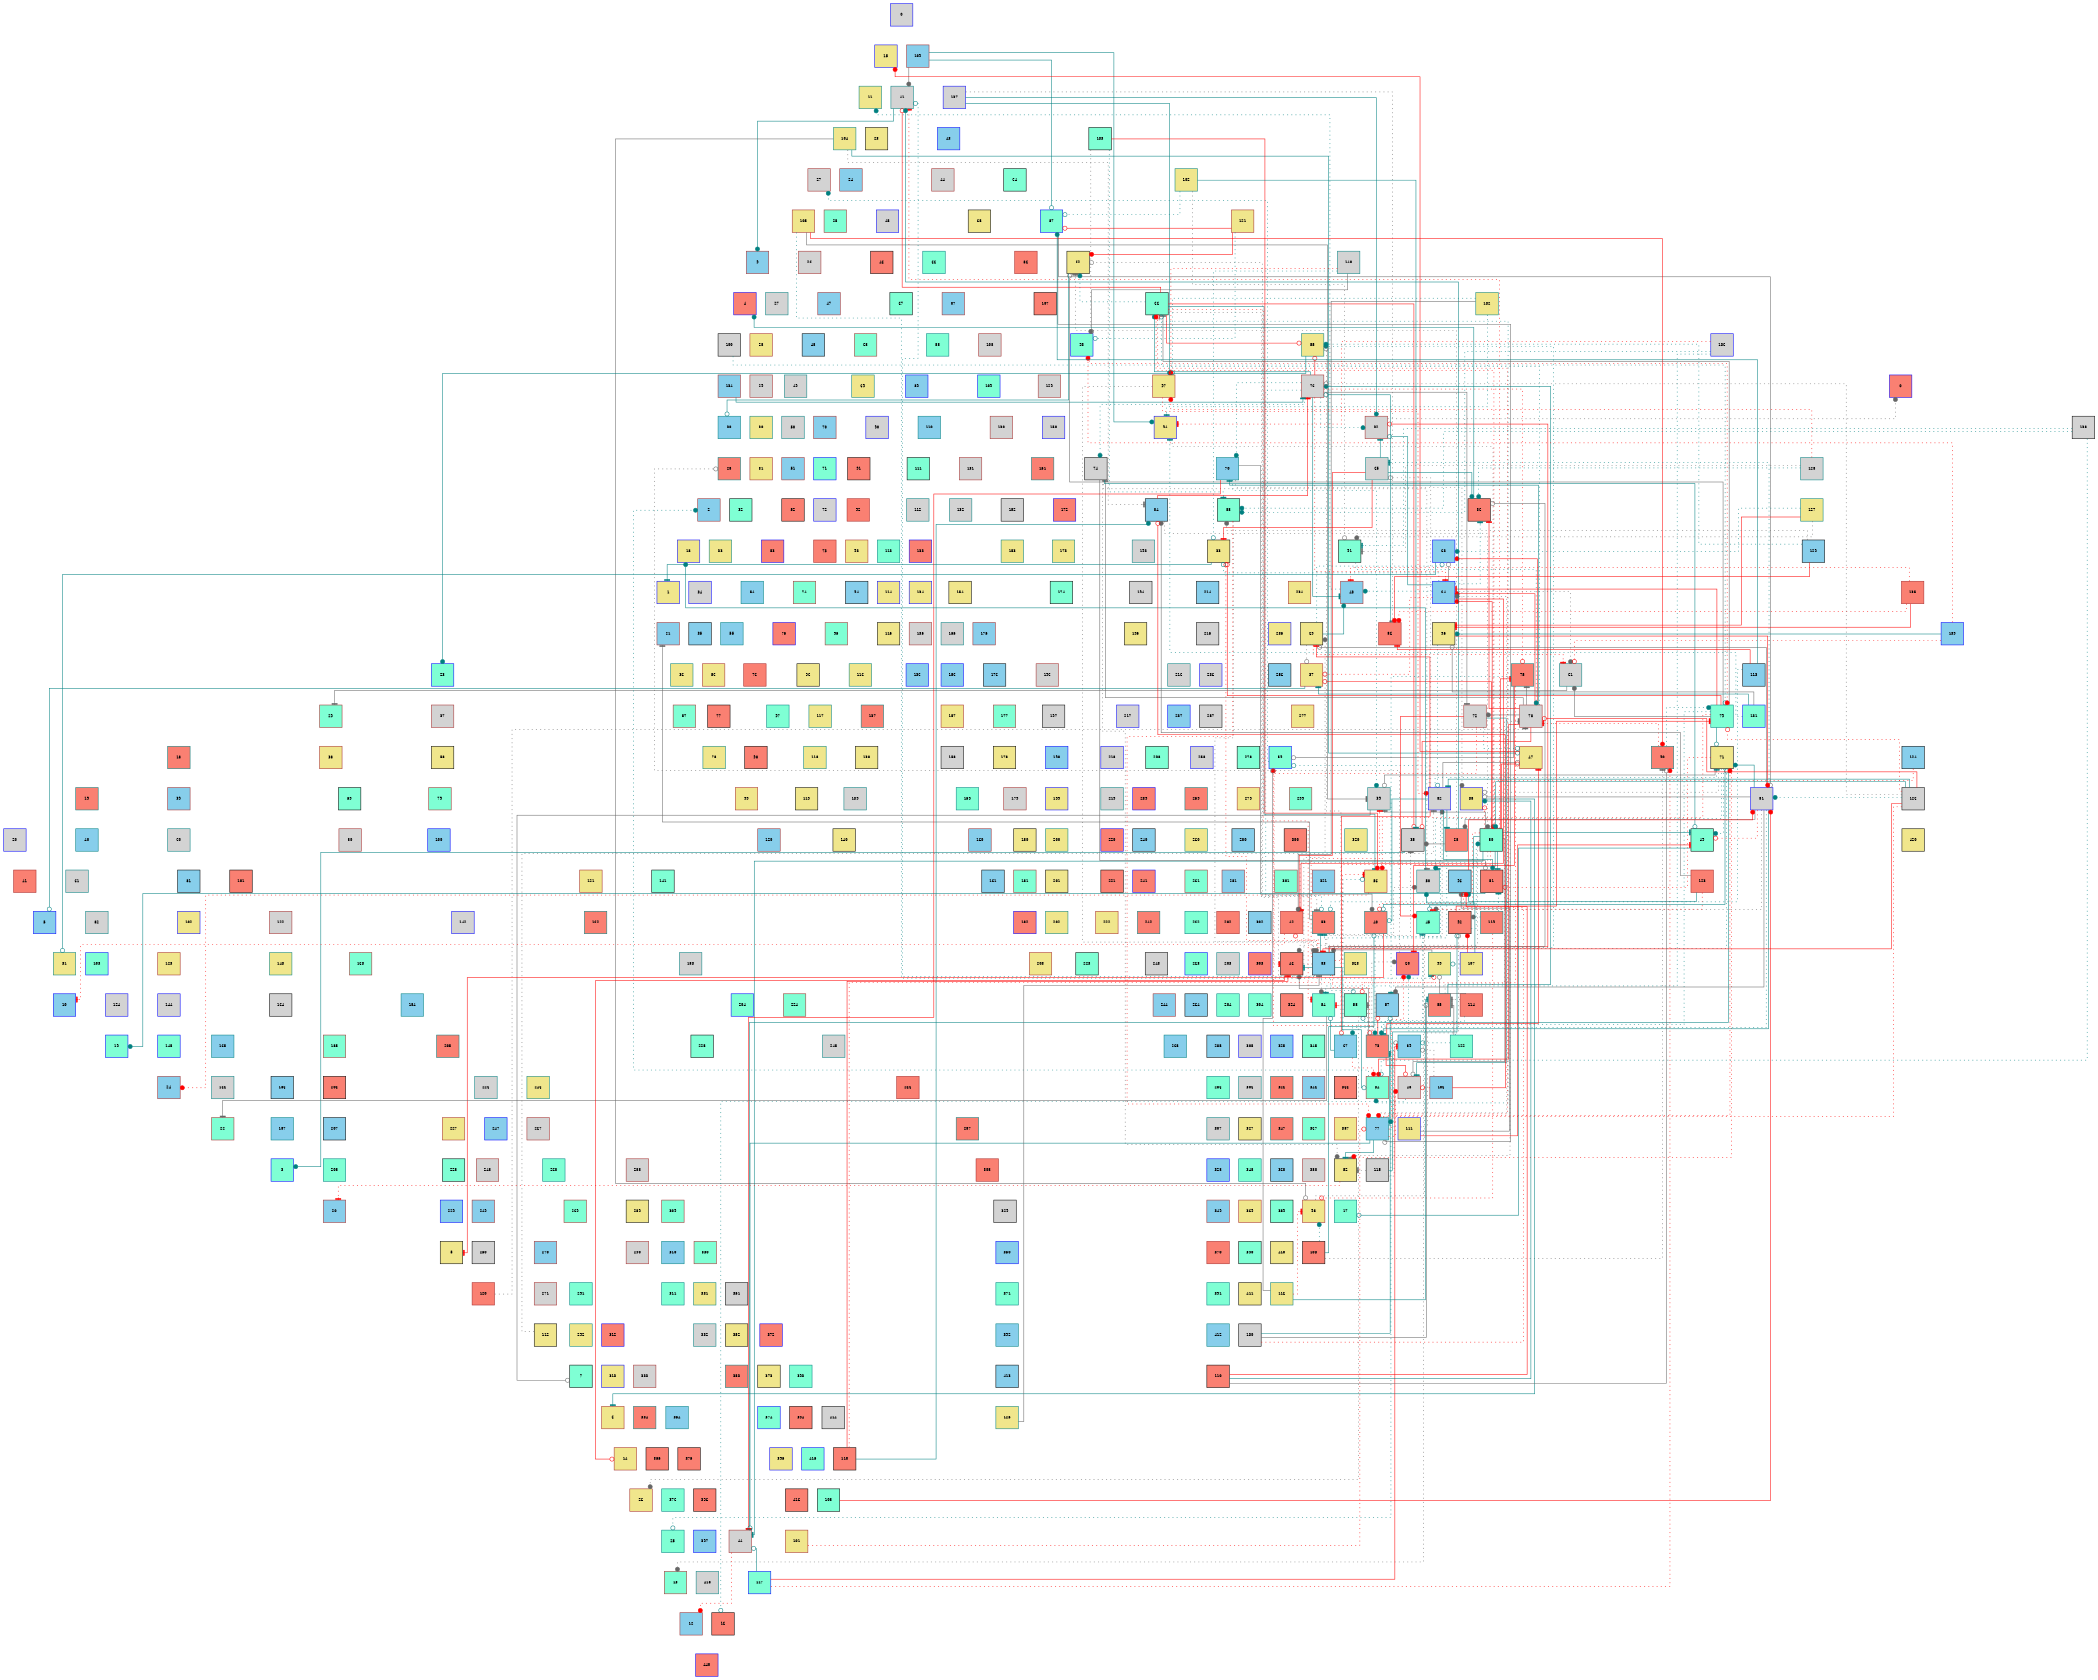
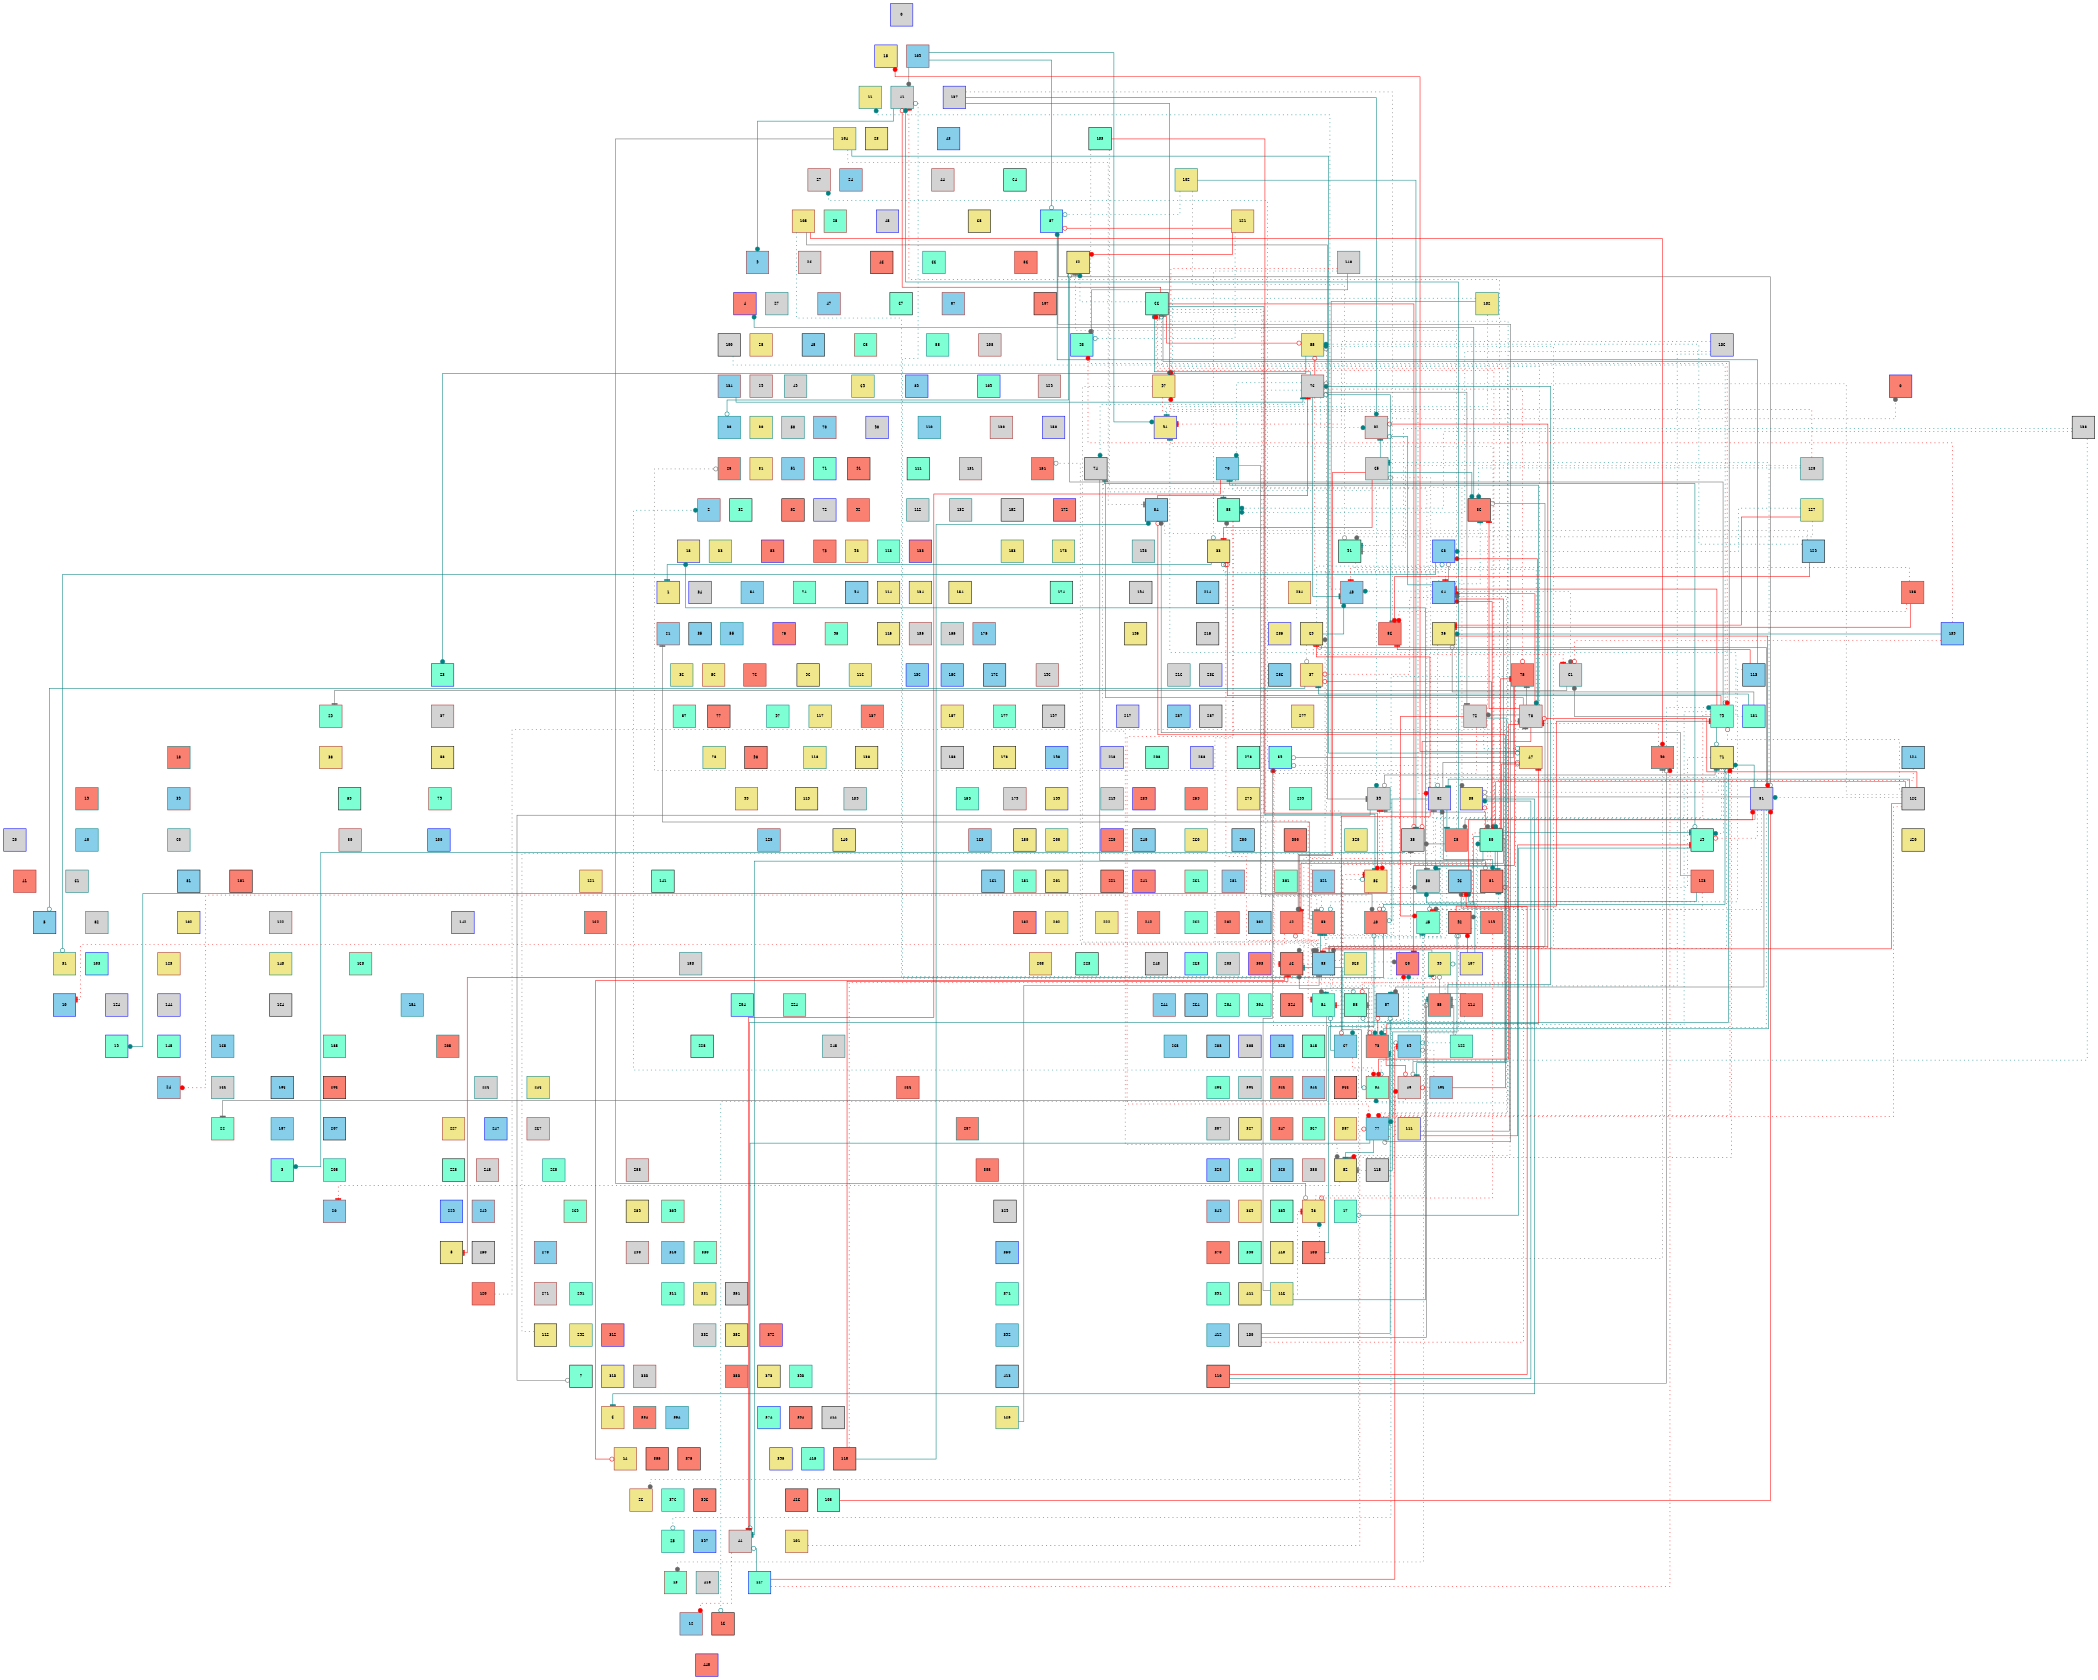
(1262, 562) -> (1080, 814)
